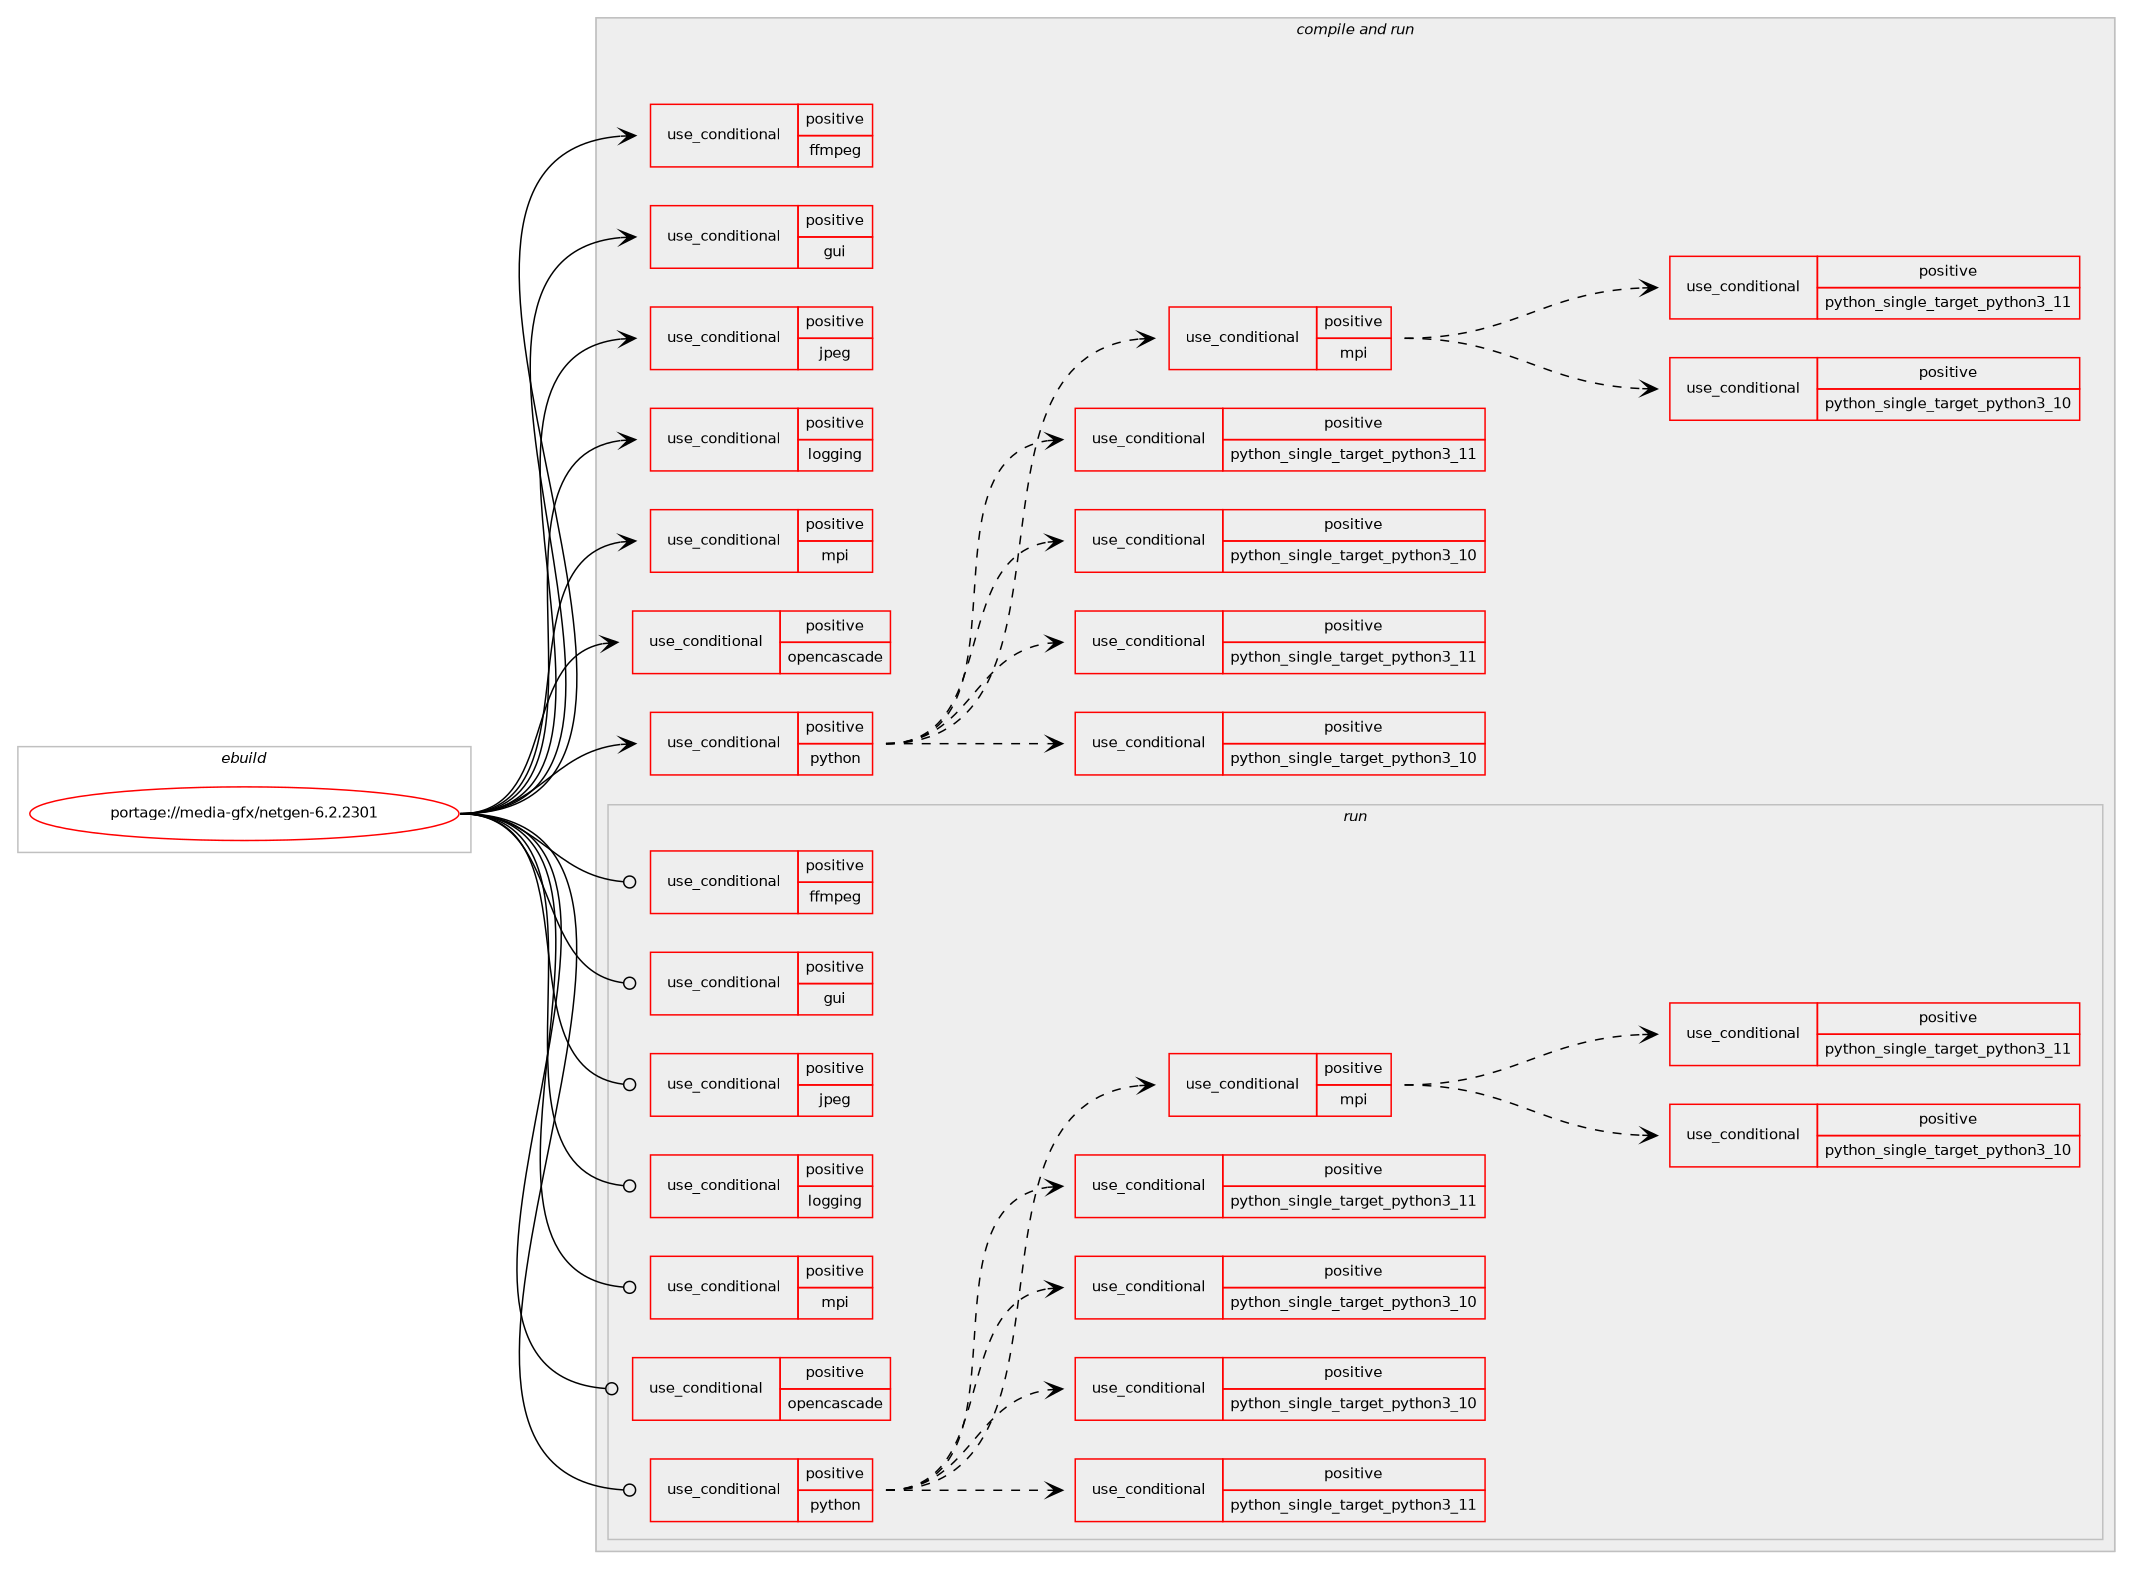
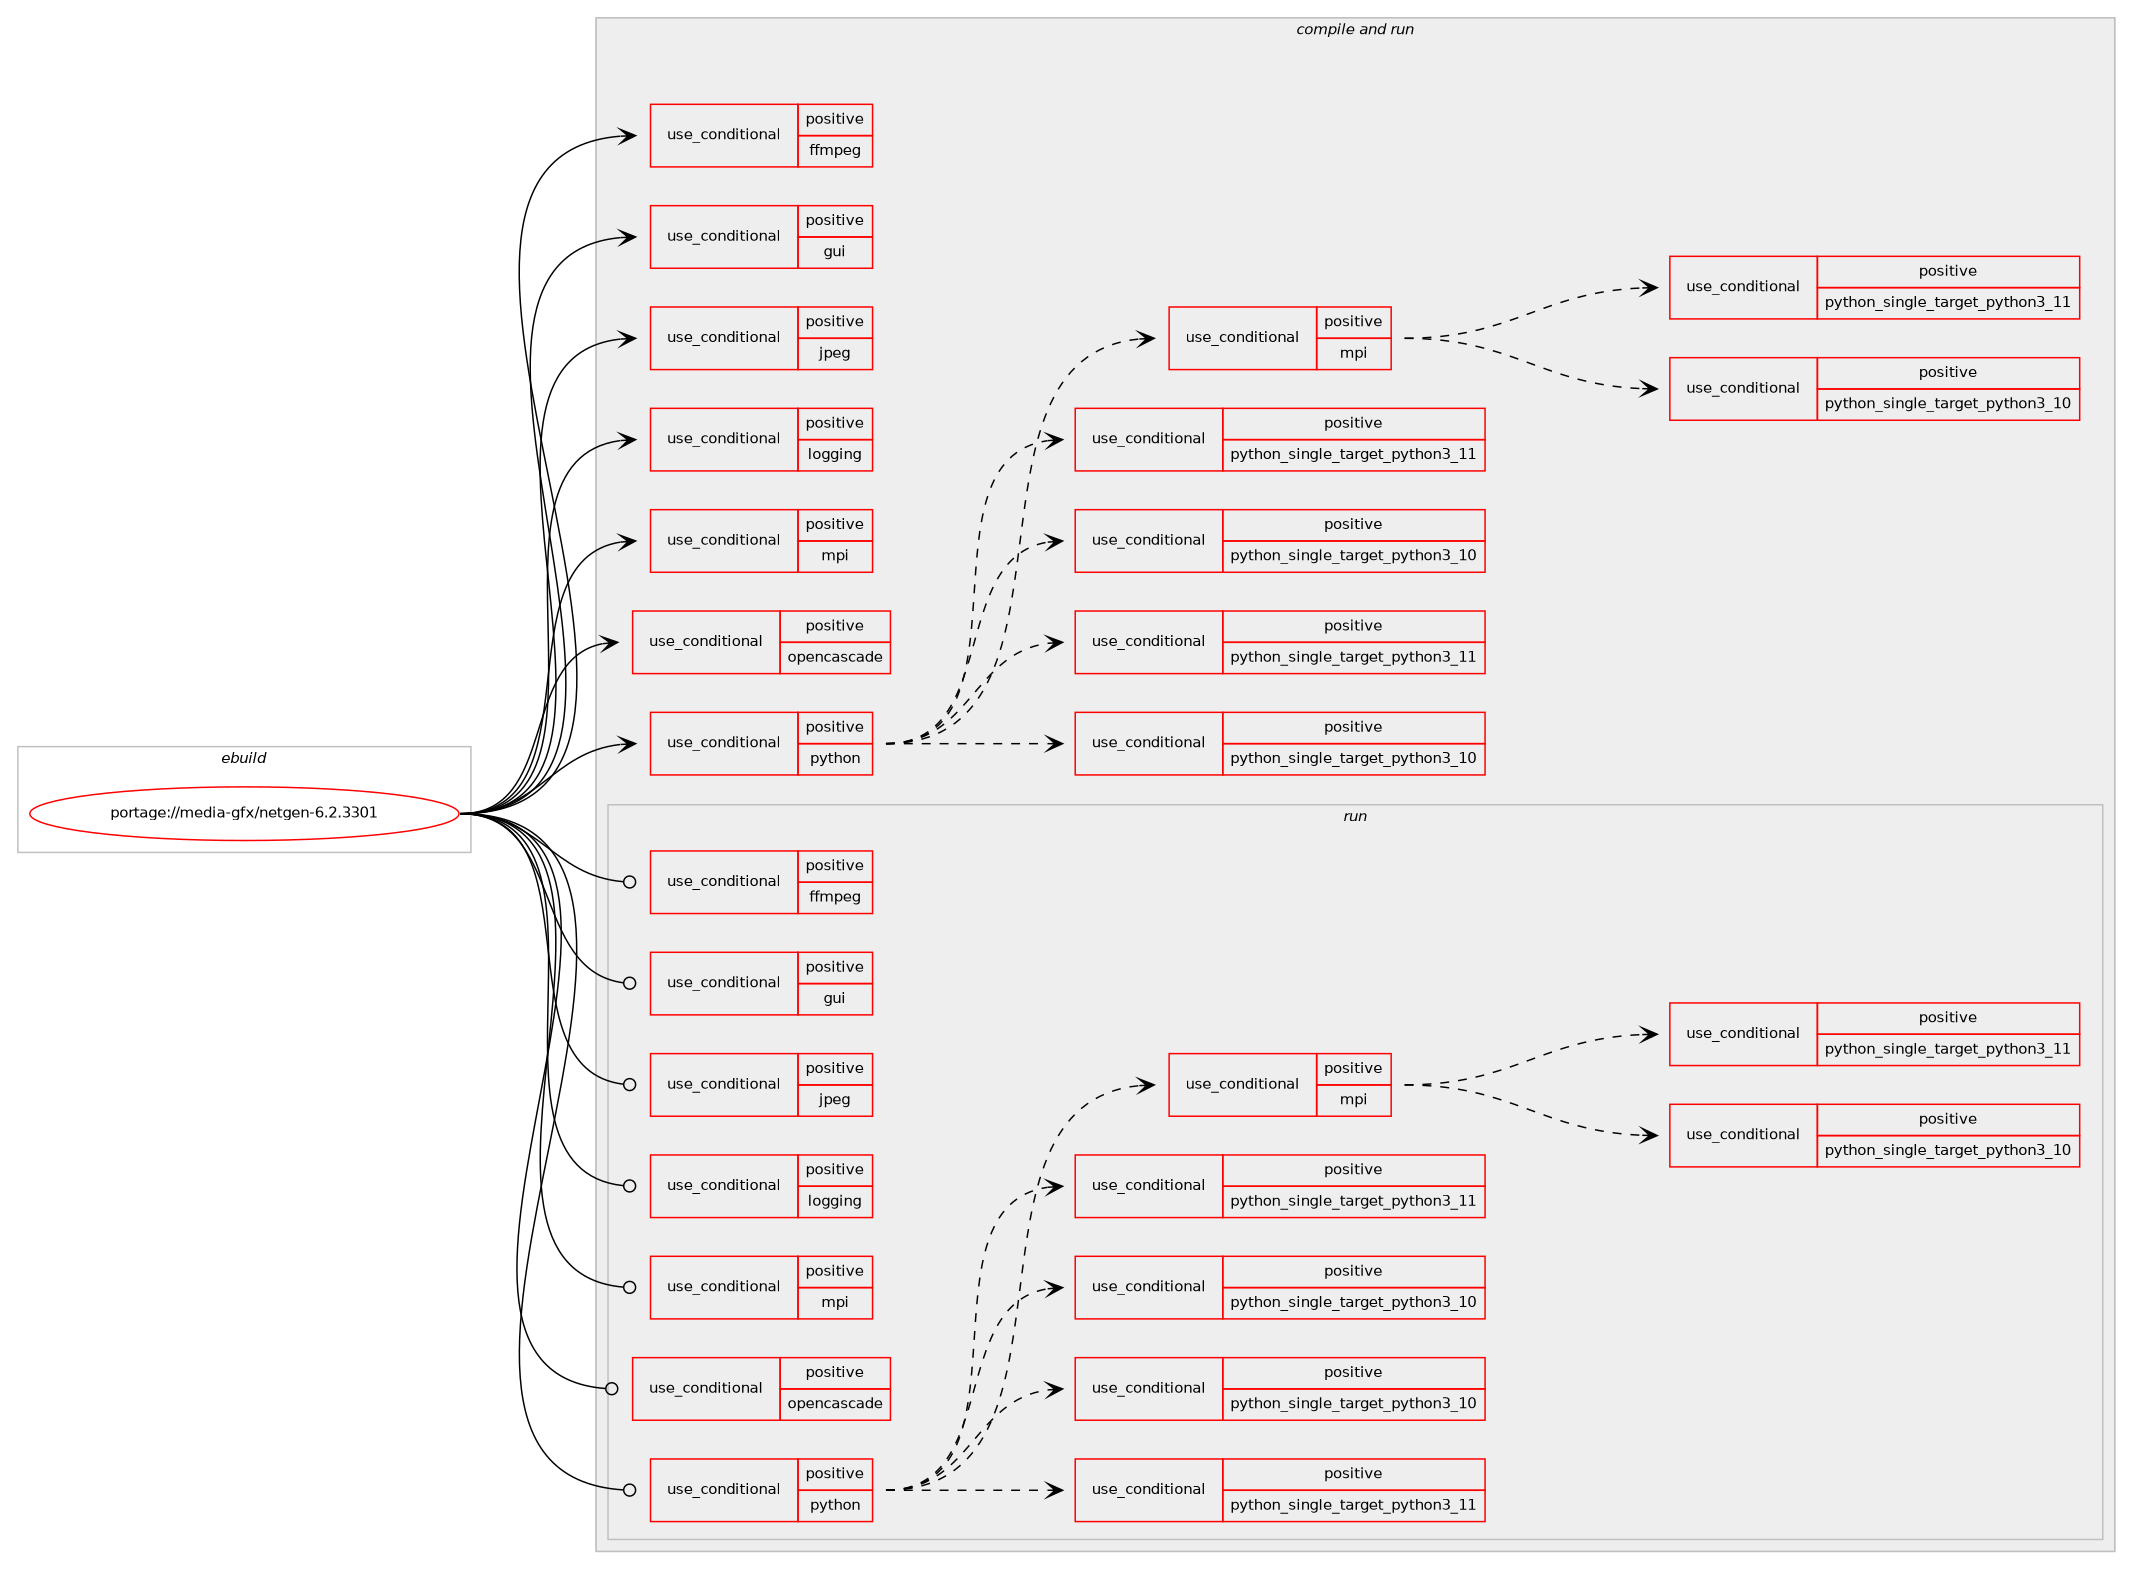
(244, 814) -> (244, 814)
